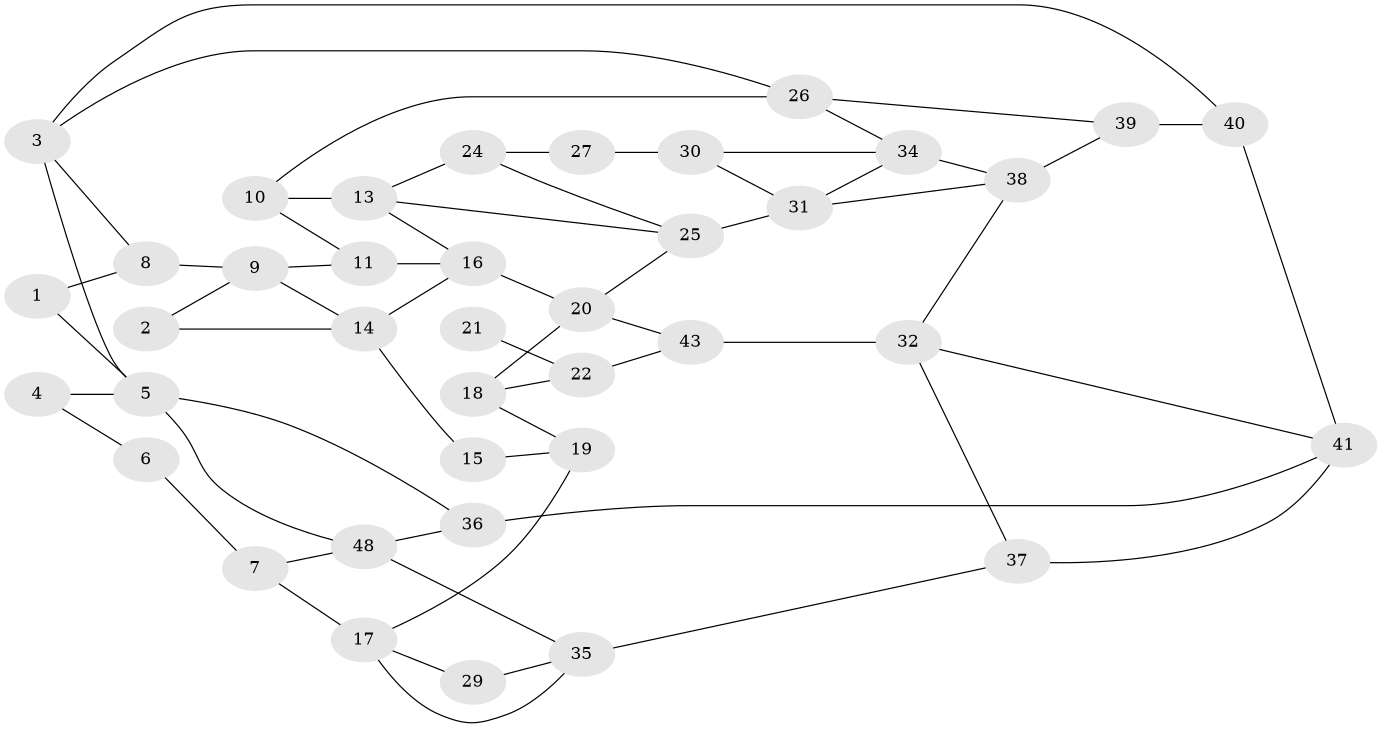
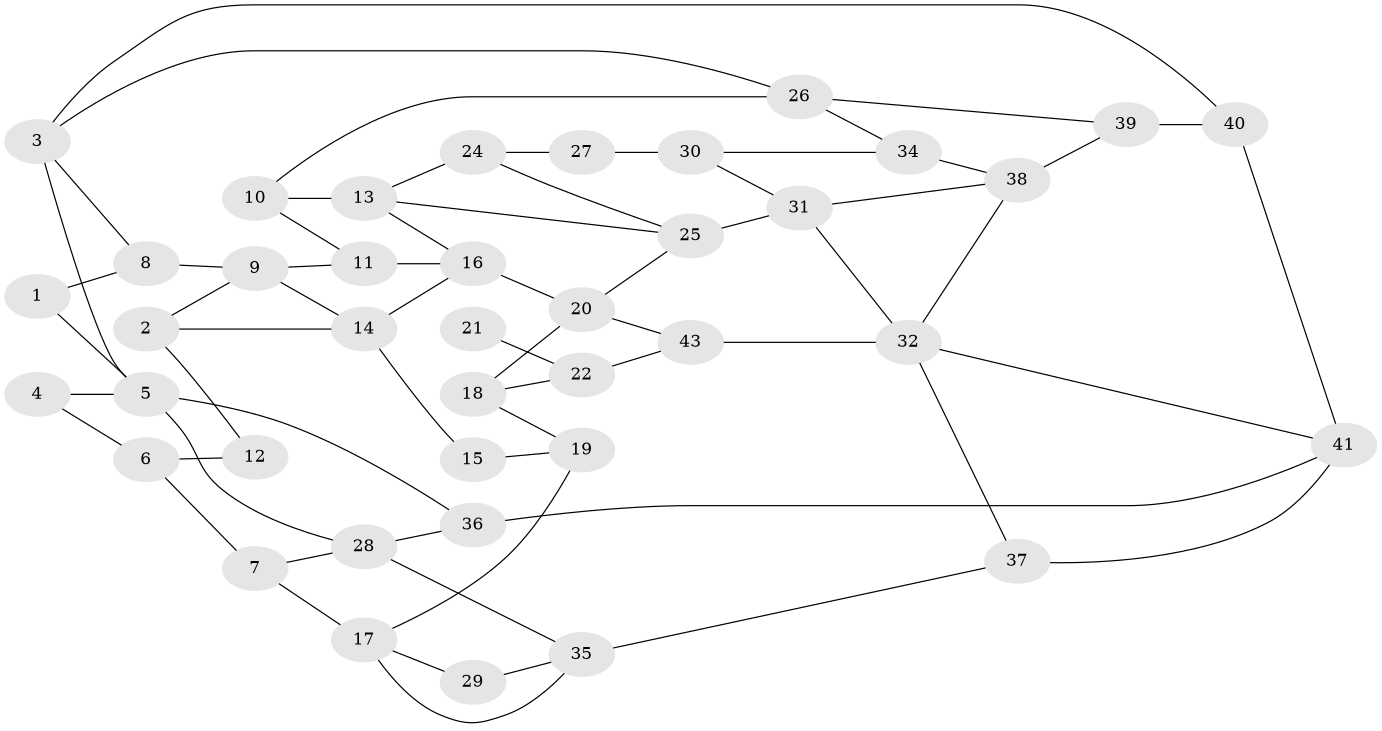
(854, 180) -> (854, 275)
none -> (255, 457)
(364, 547) -> (364, 547)
